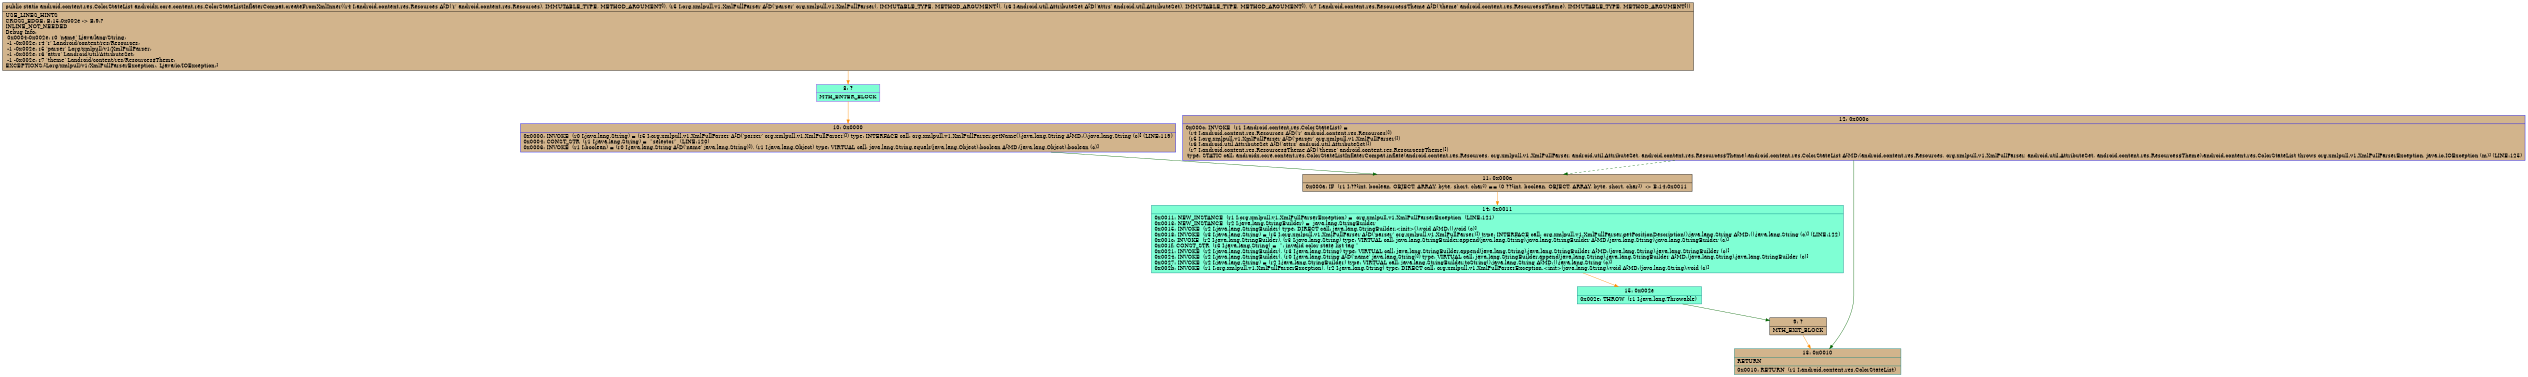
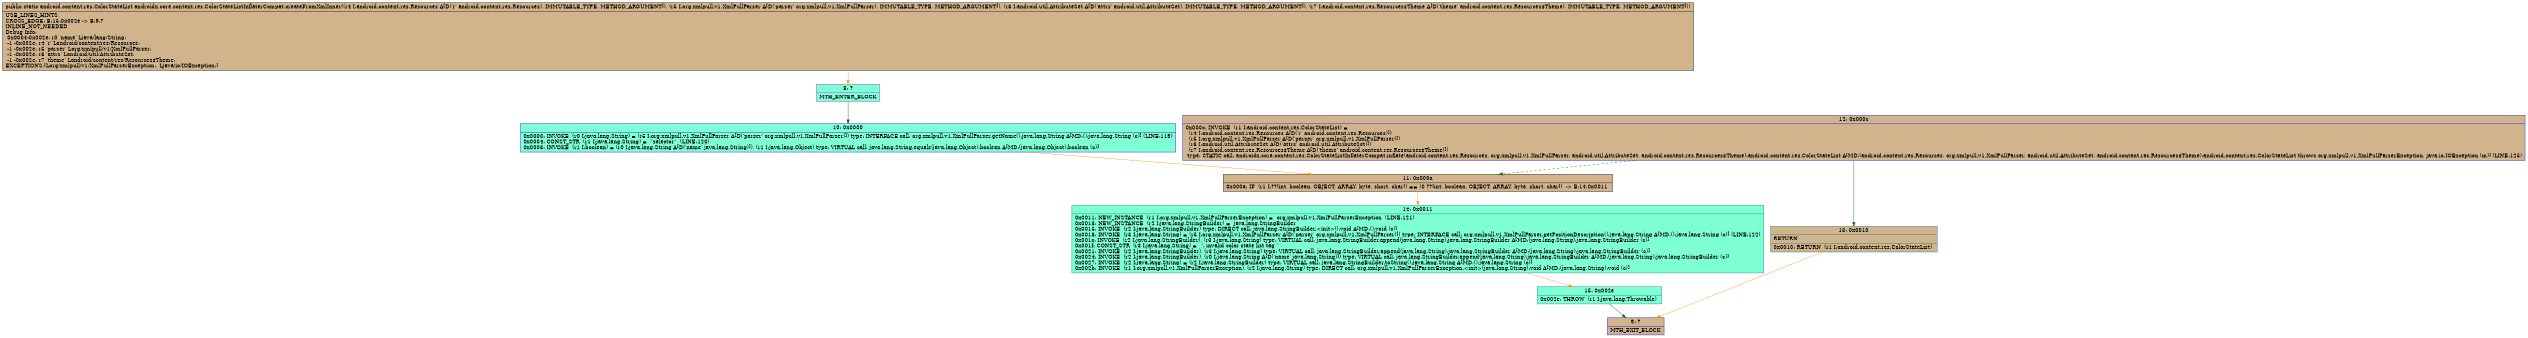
(848, 111) -> (848, 111)
(848, 138) -> (848, 138)
(1212, 163) -> (1167, 163)
(1798, 326) -> (1636, 326)
(1806, 340) -> (1741, 284)
